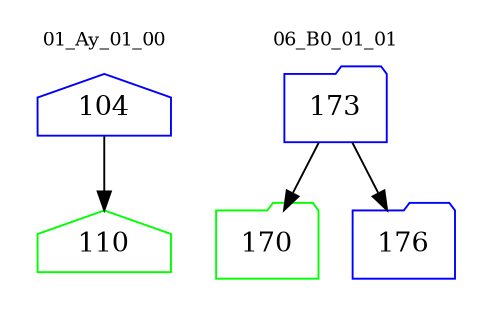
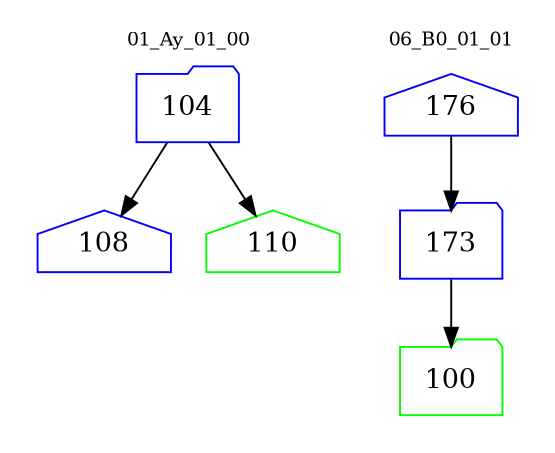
(104, 108) -> (188, 108)
(365, 168) -> (451, 164)
none -> (104, 245)
(267, 245) -> (451, 381)
(404, 245) -> (451, 108)
